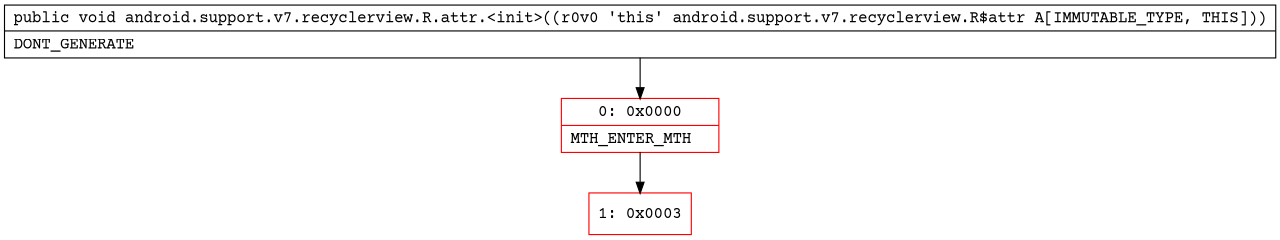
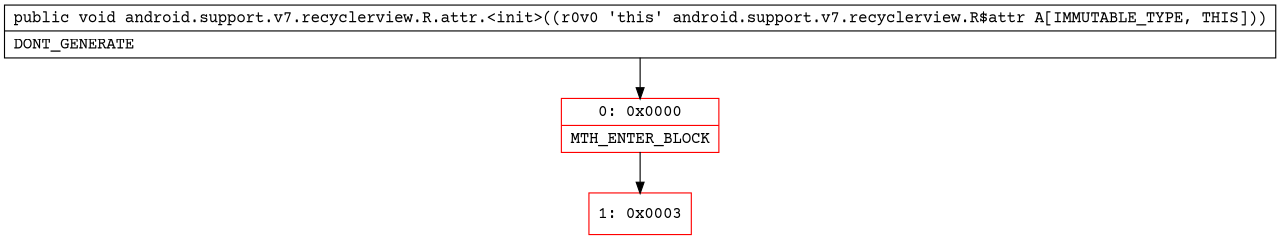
(631, 138) -> (640, 138)
